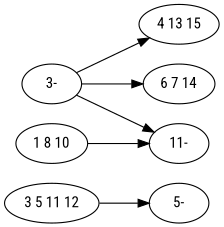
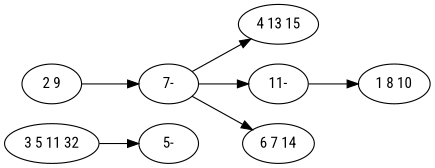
(52, 84) -> (169, 84)
none -> (52, 84)
(113, 144) -> (328, 84)
(52, 203) -> (52, 144)
